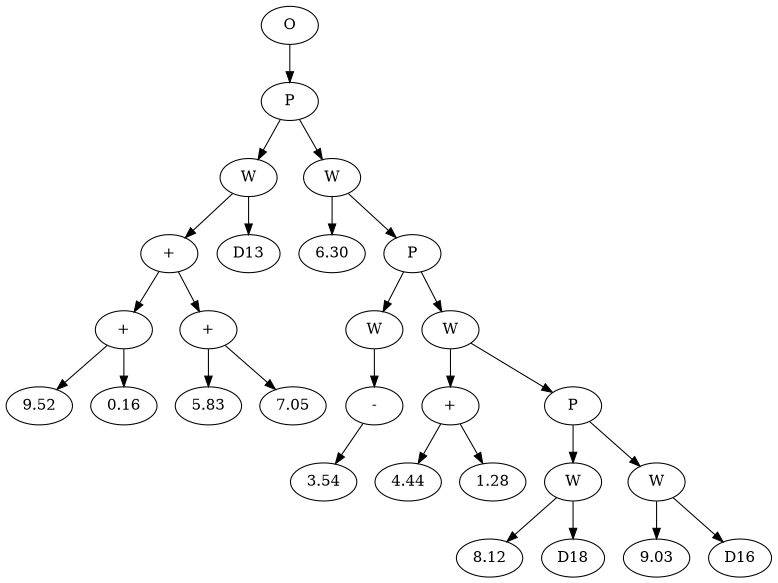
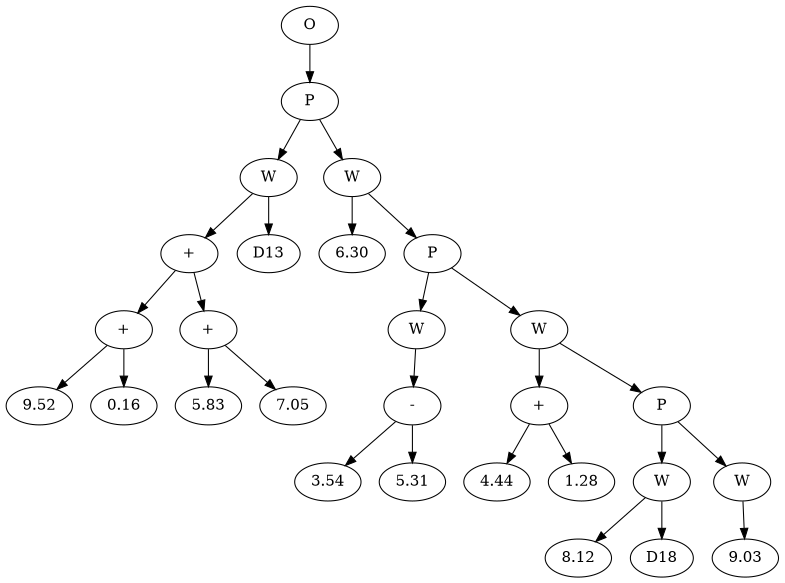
none -> (412, 482)
(740, 558) -> none
